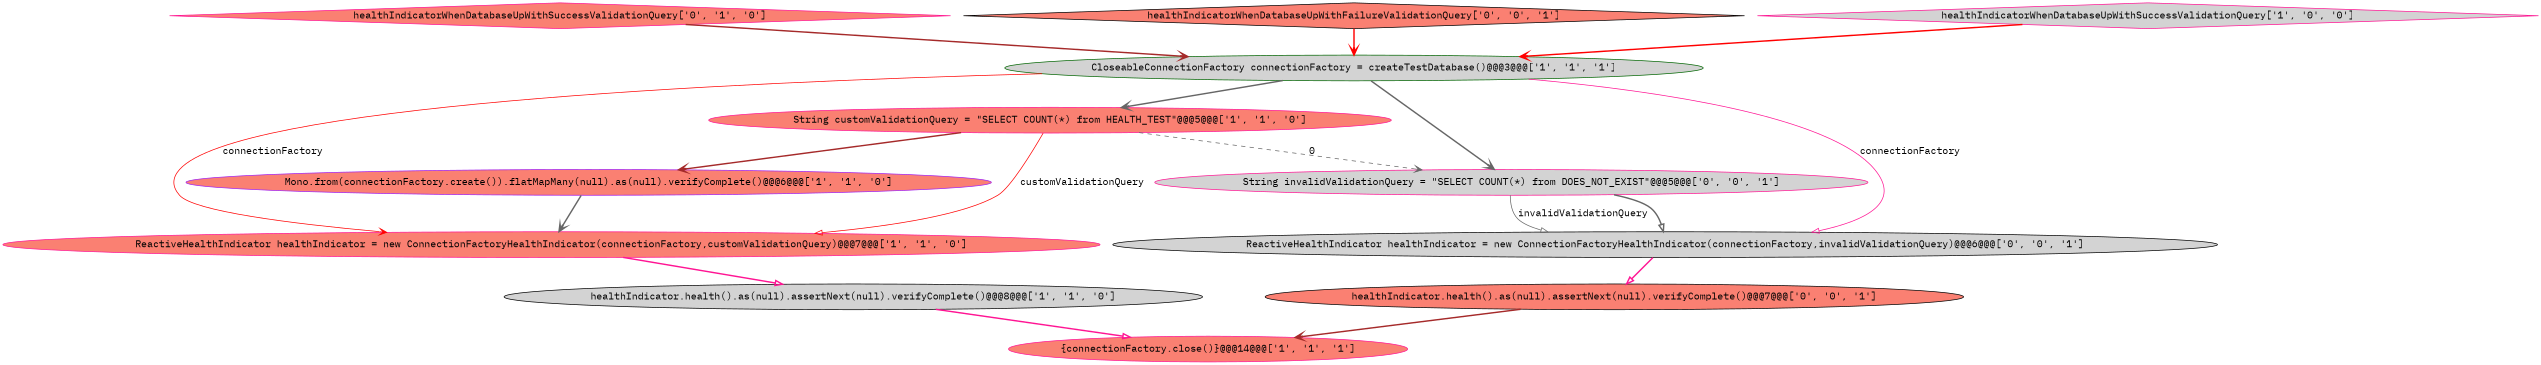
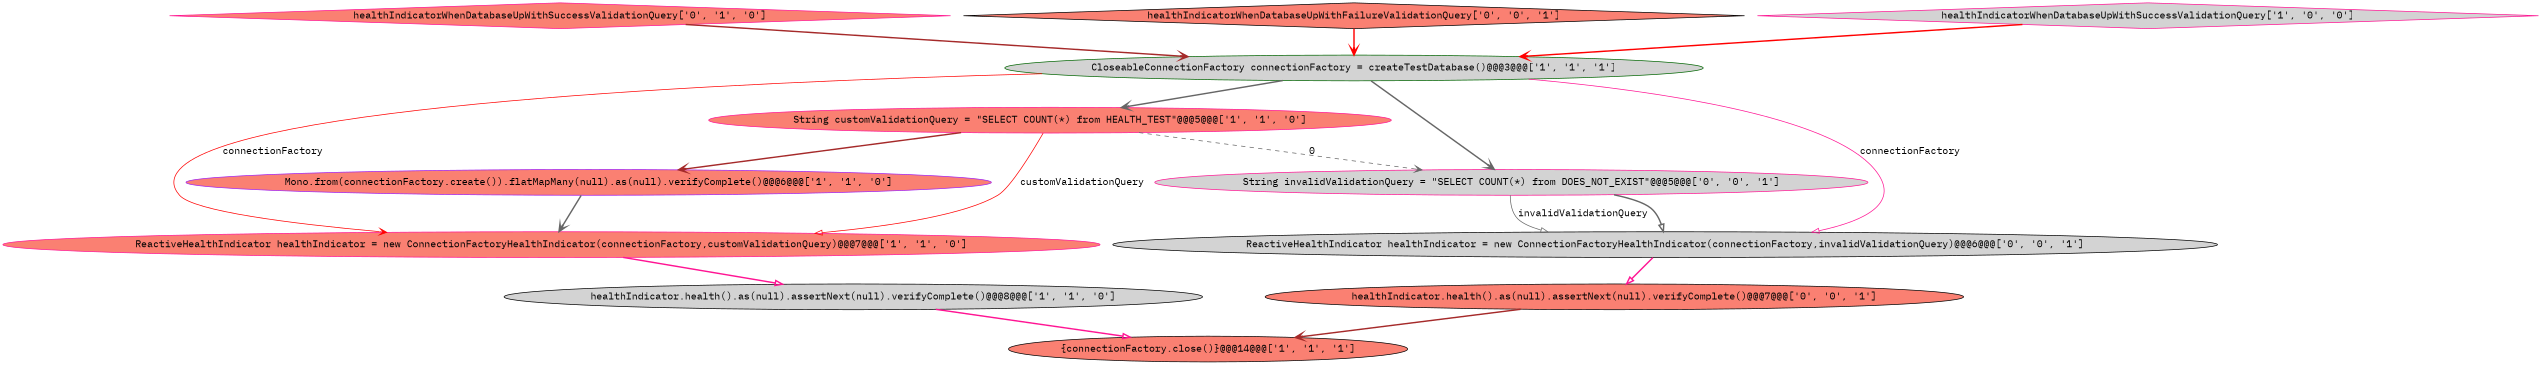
(1208, 349) -> (1208, 349)
